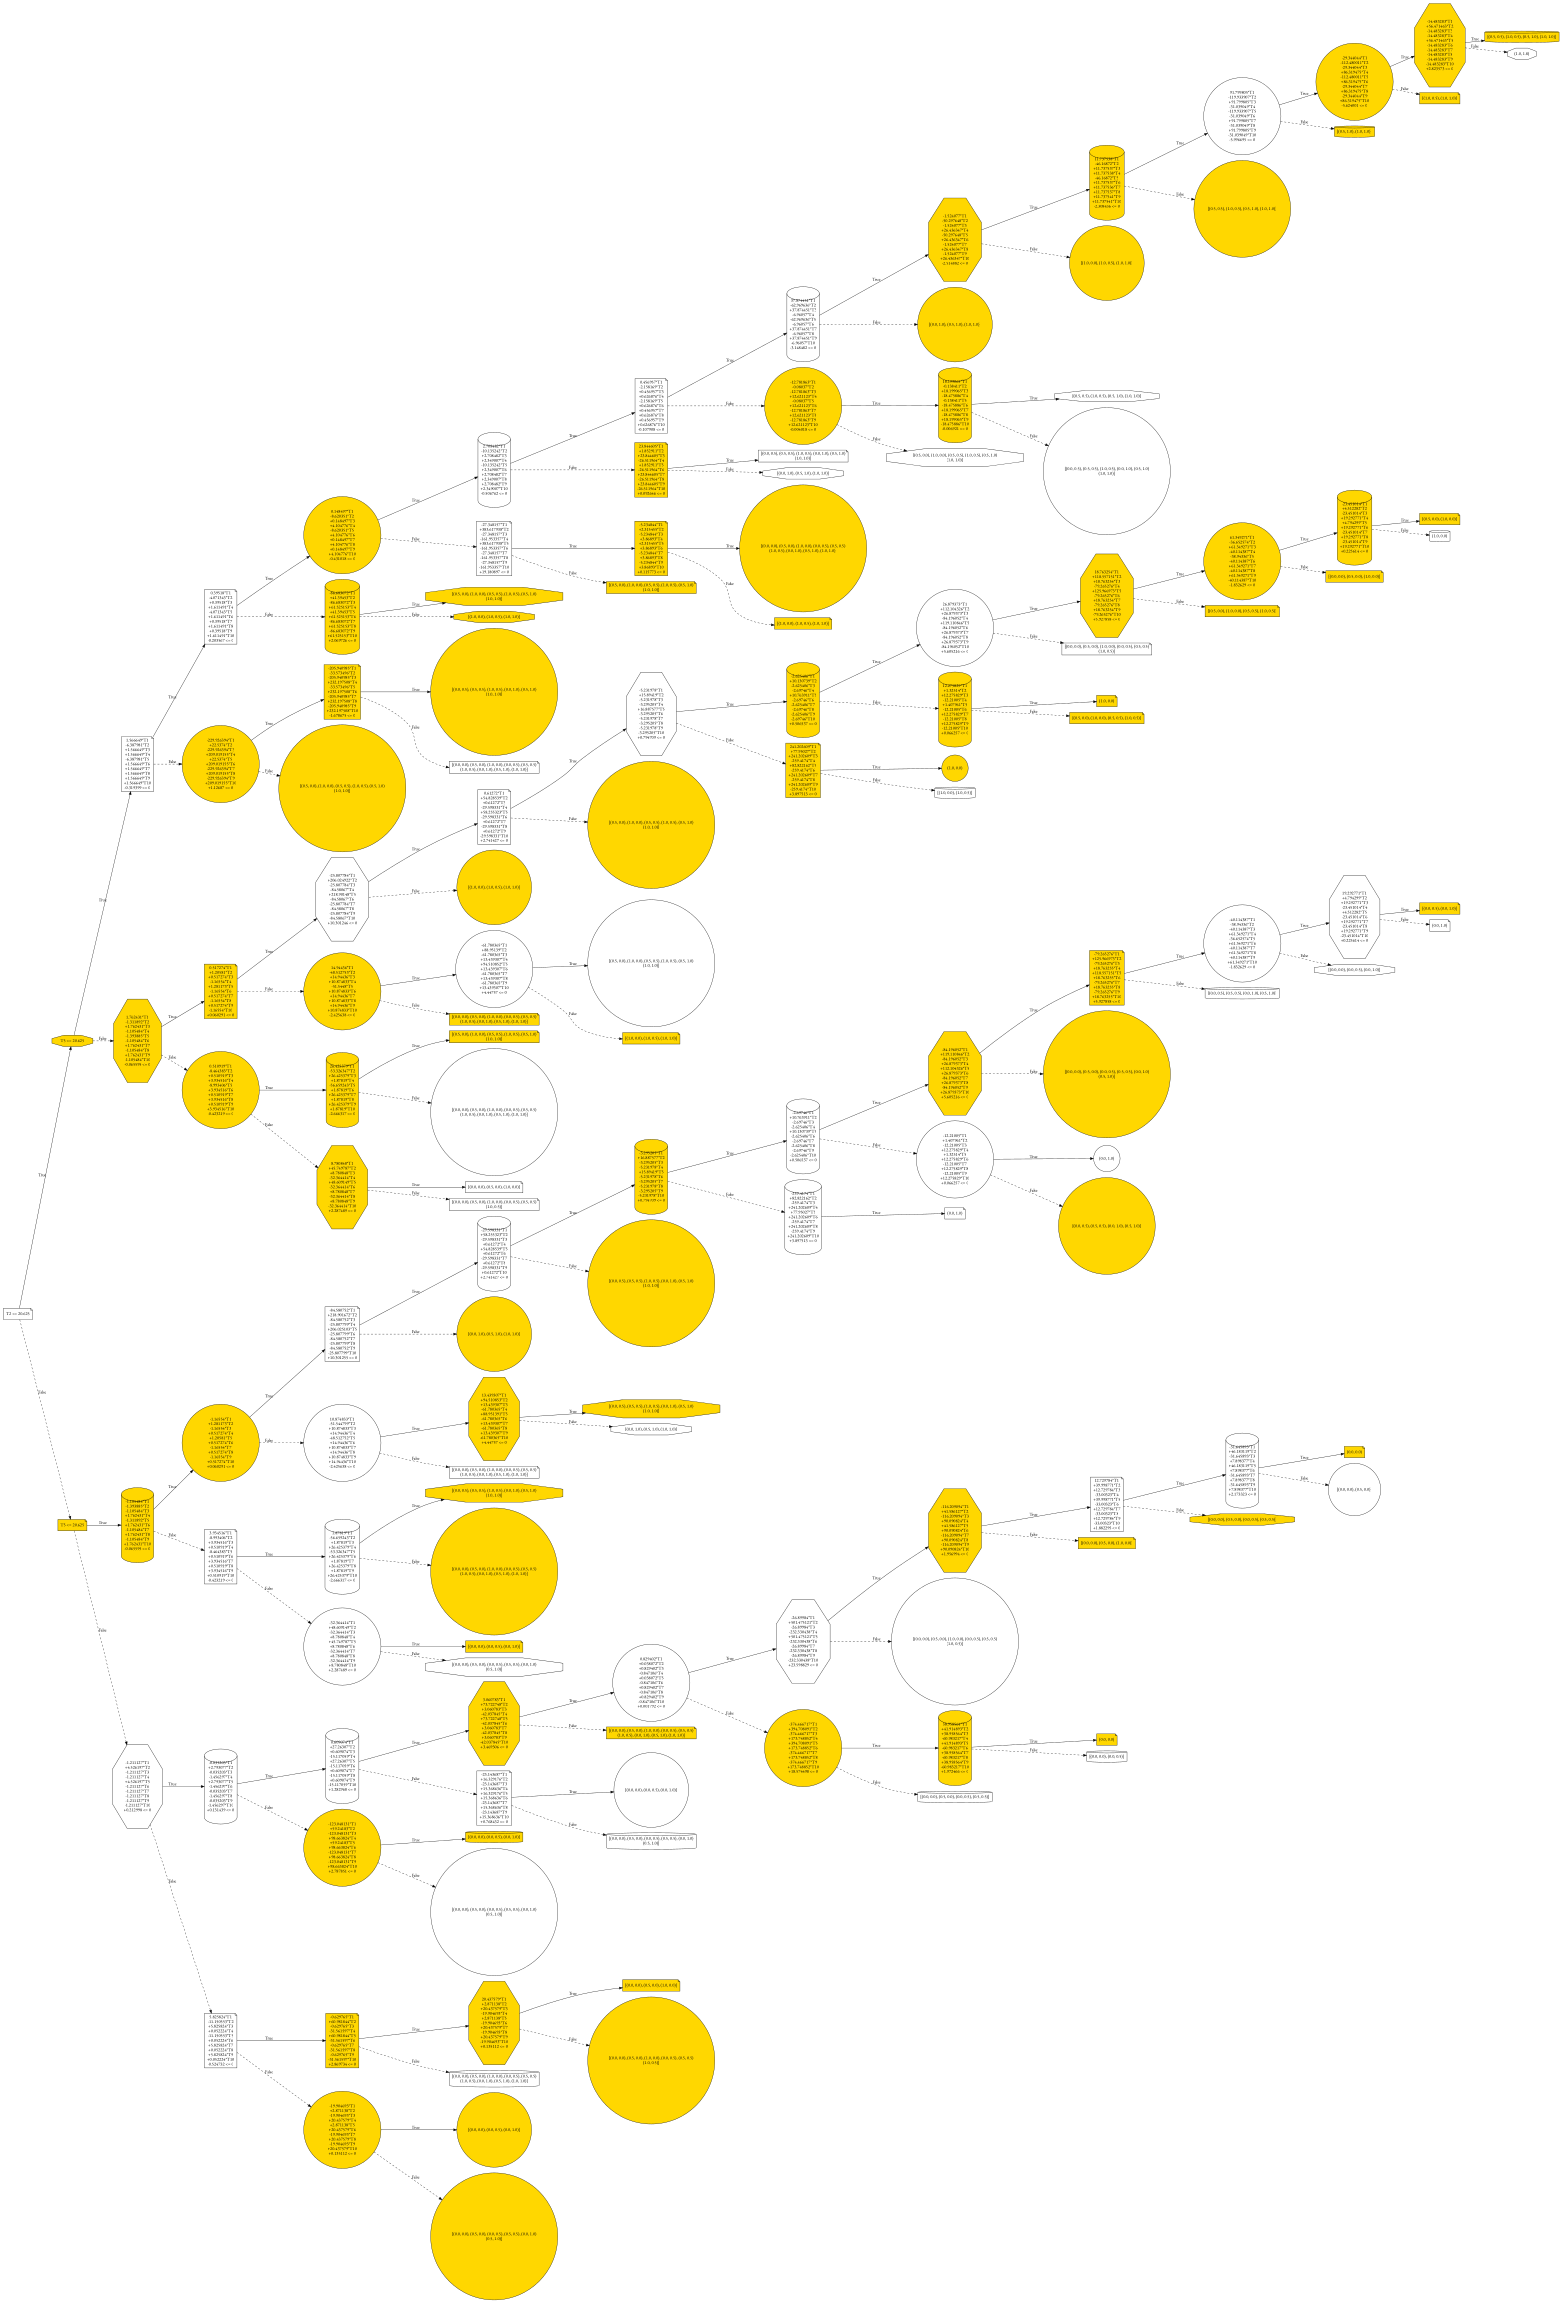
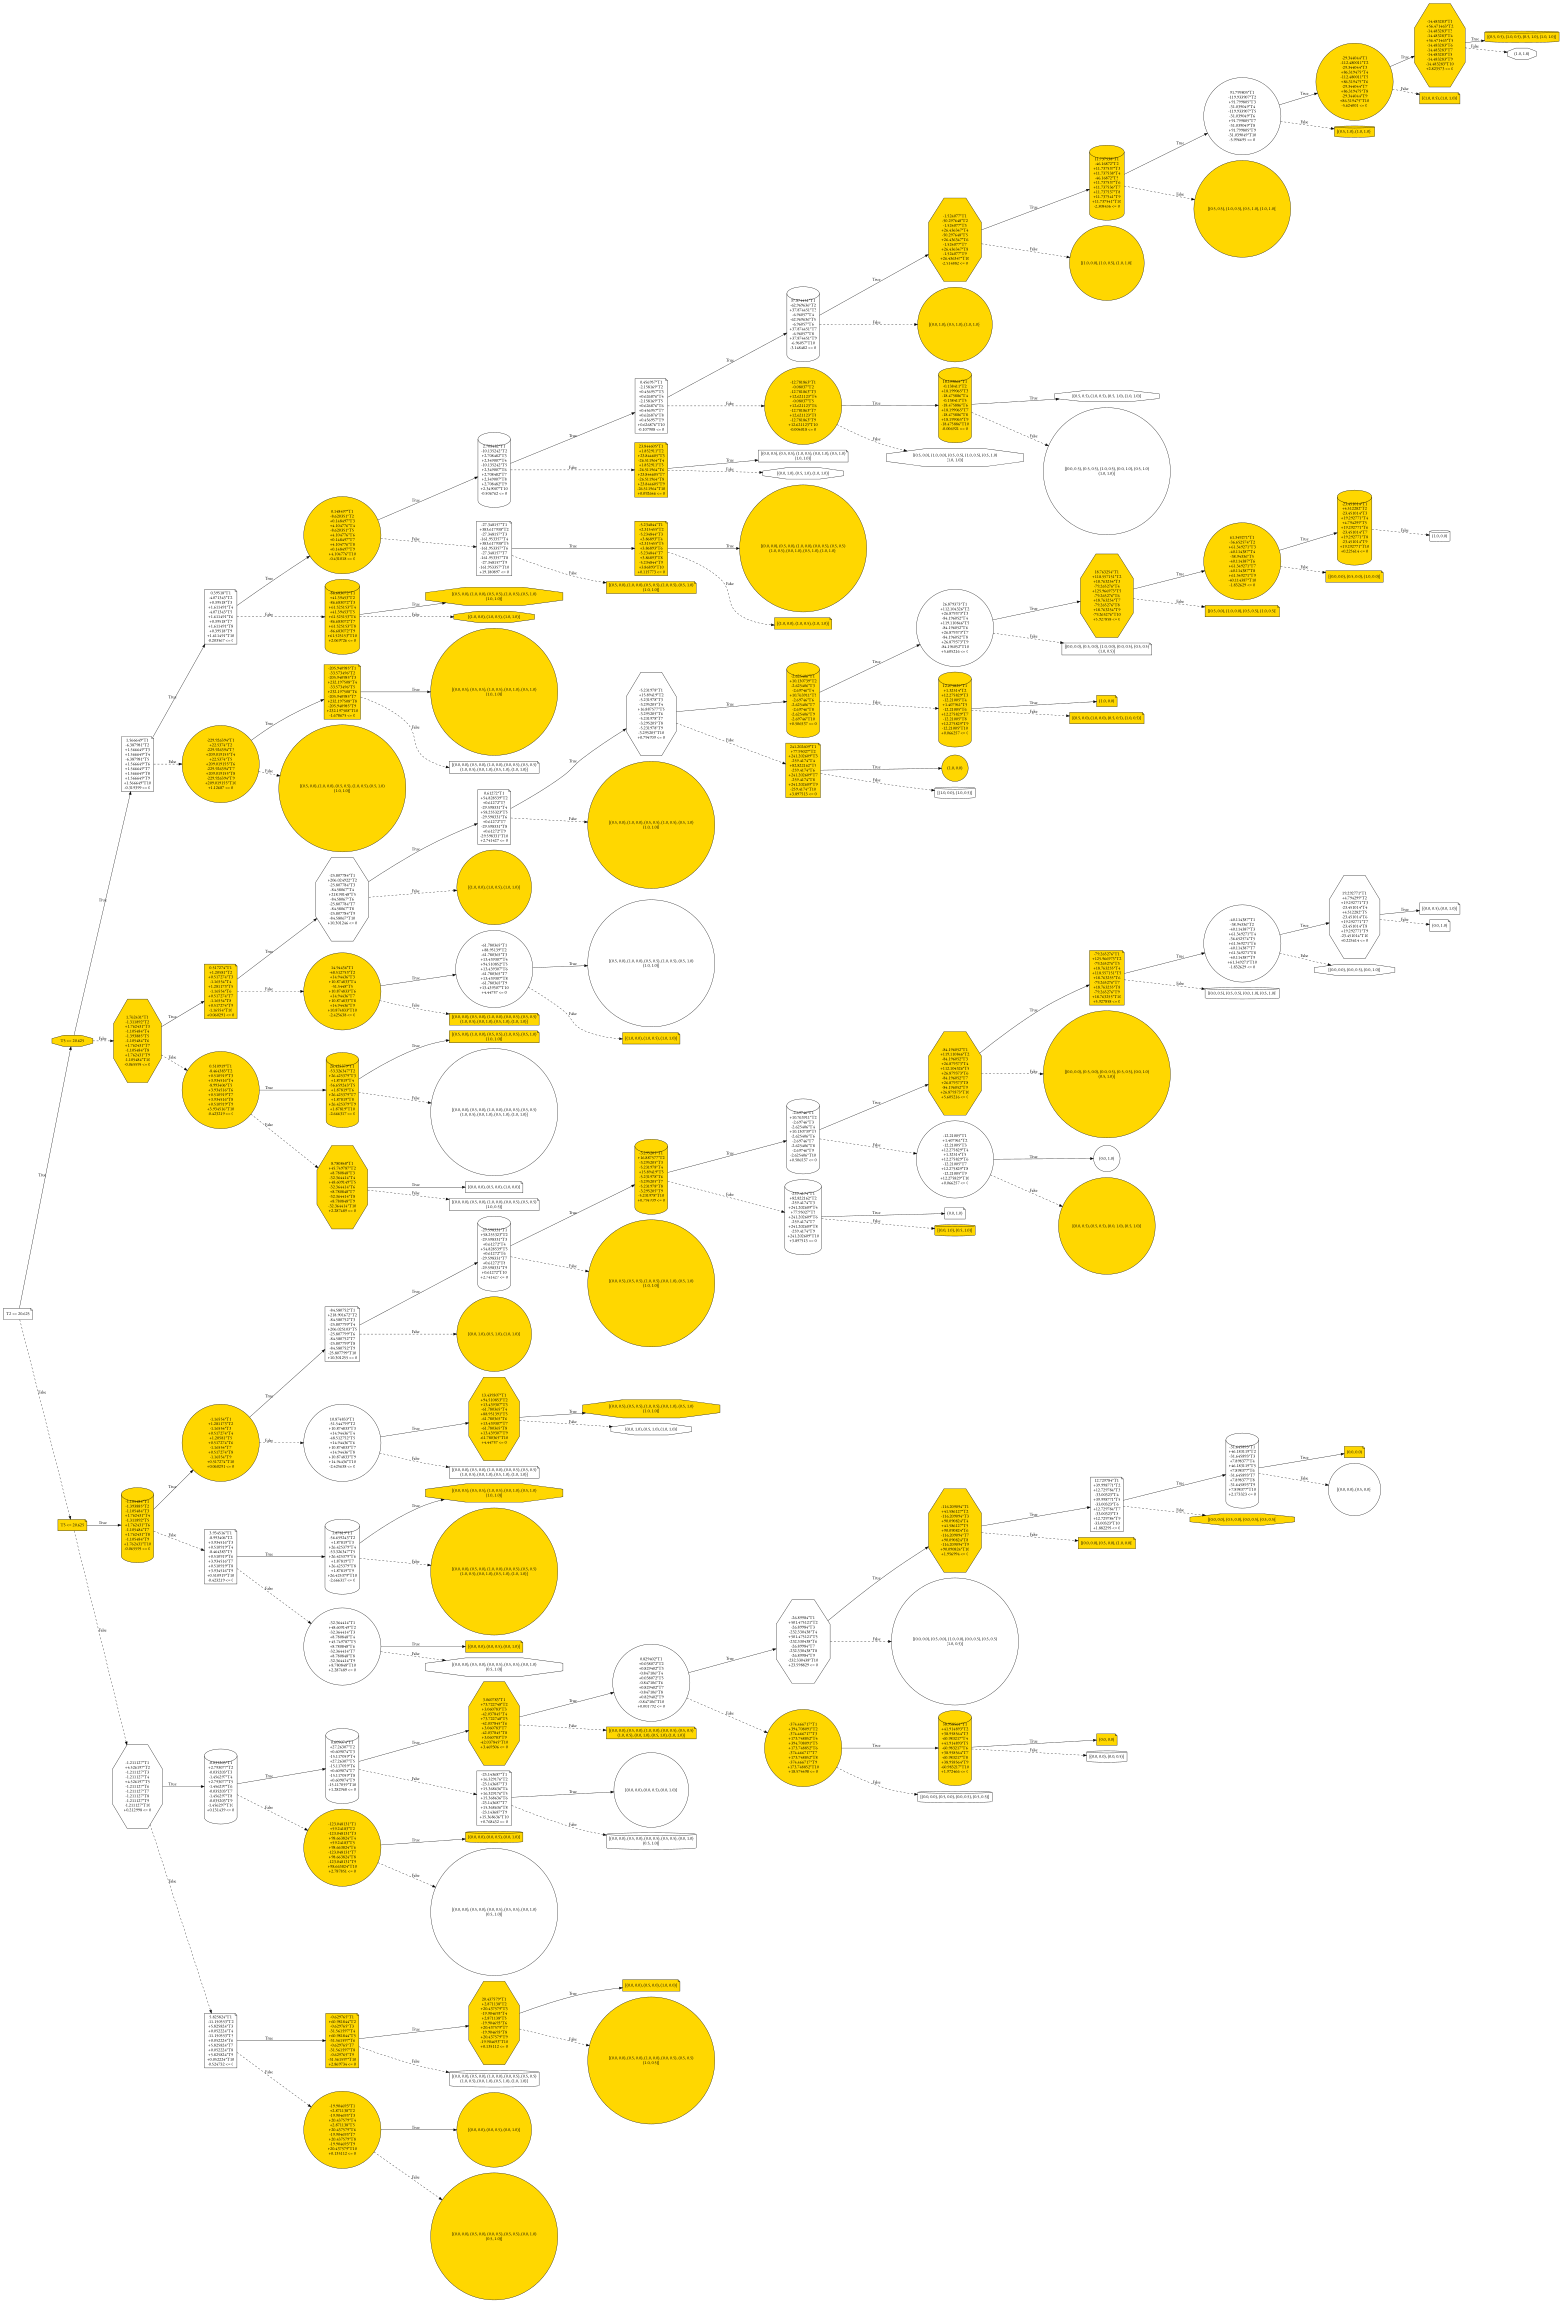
(1440, 519) -> none
(1440, 908) -> (1440, 908)
none -> (955, 1230)
